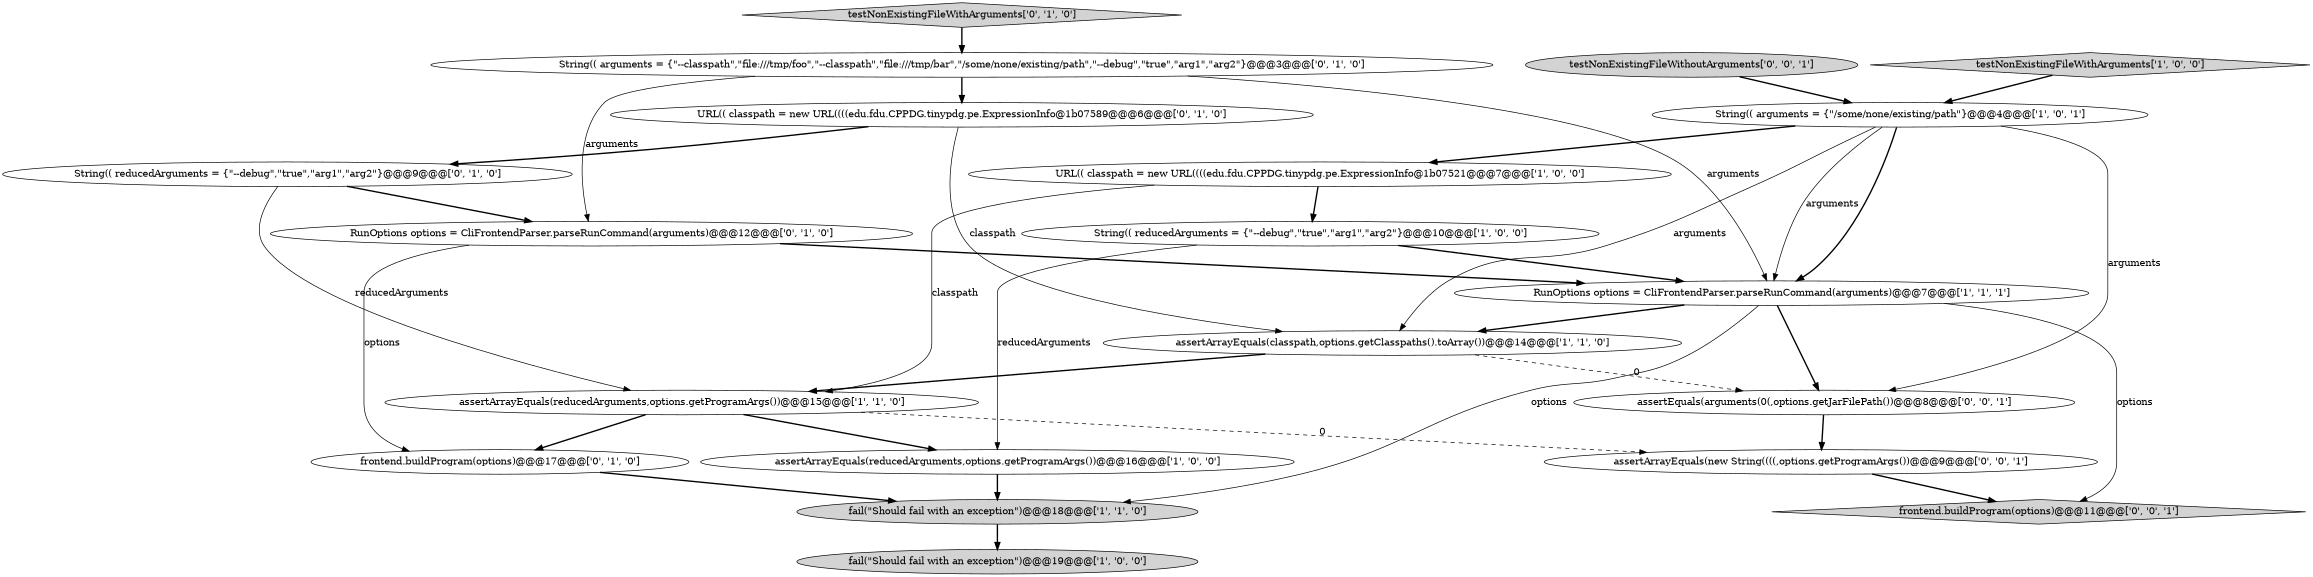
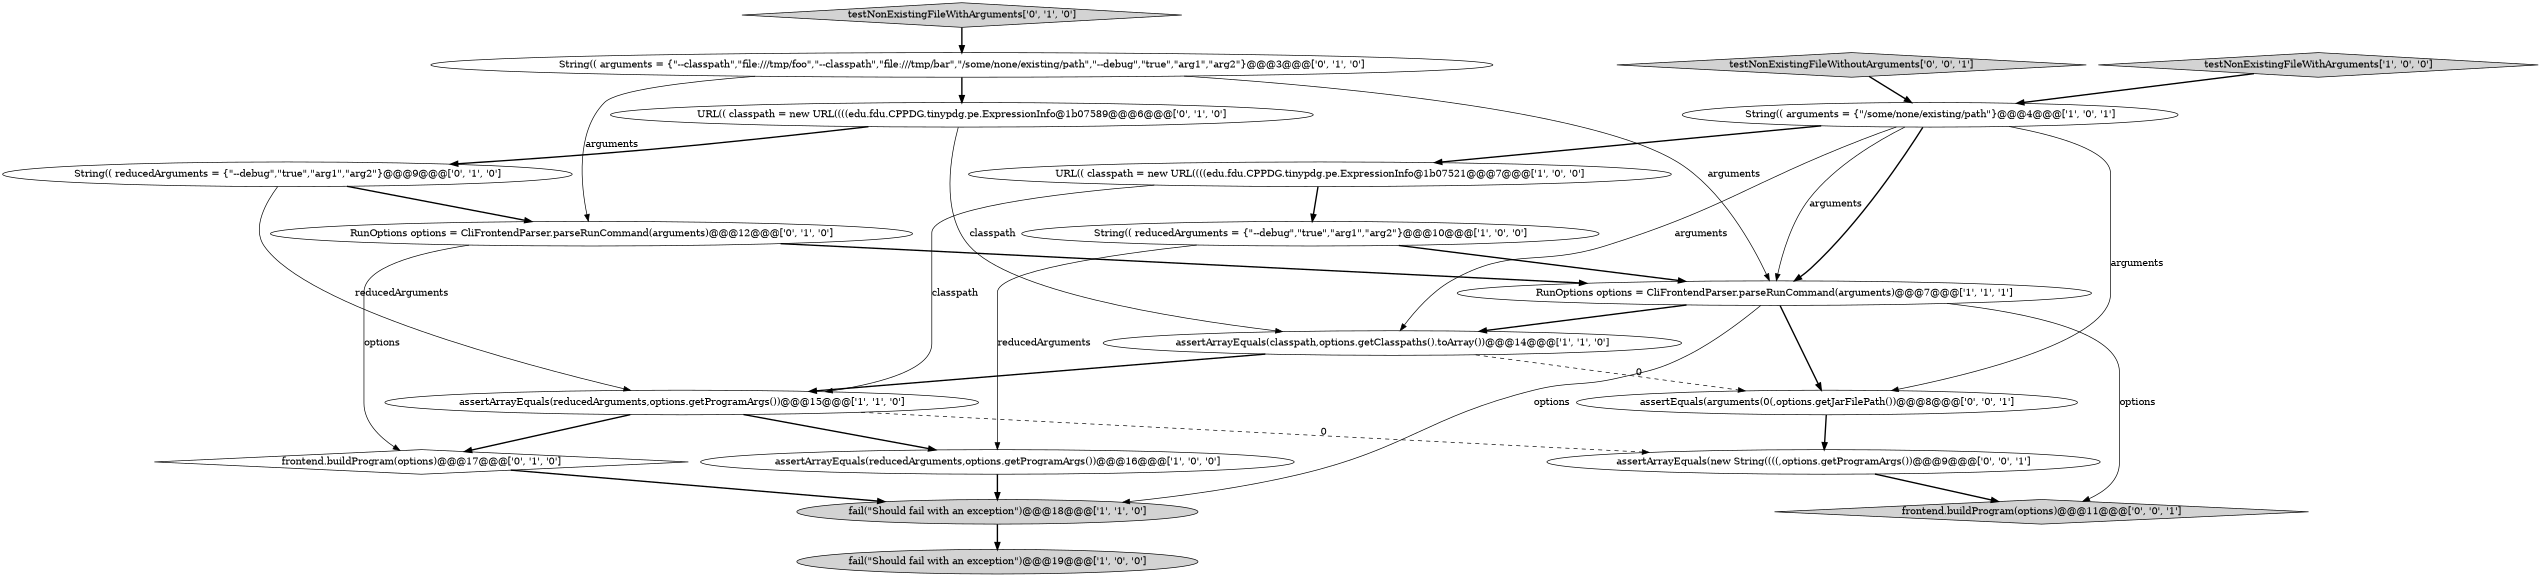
(1692, 65) -> (1852, 65)
(500, 462) -> (421, 462)
